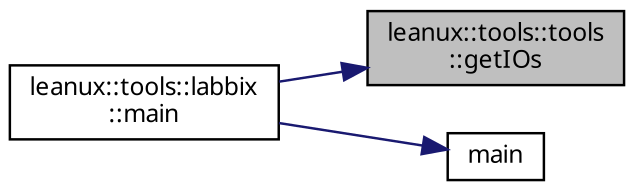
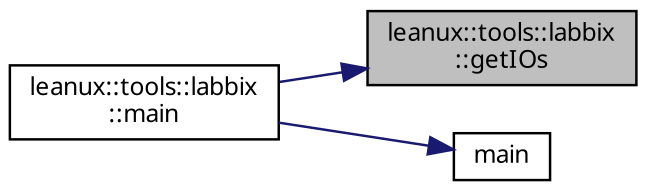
(496, 48) -> (502, 48)
